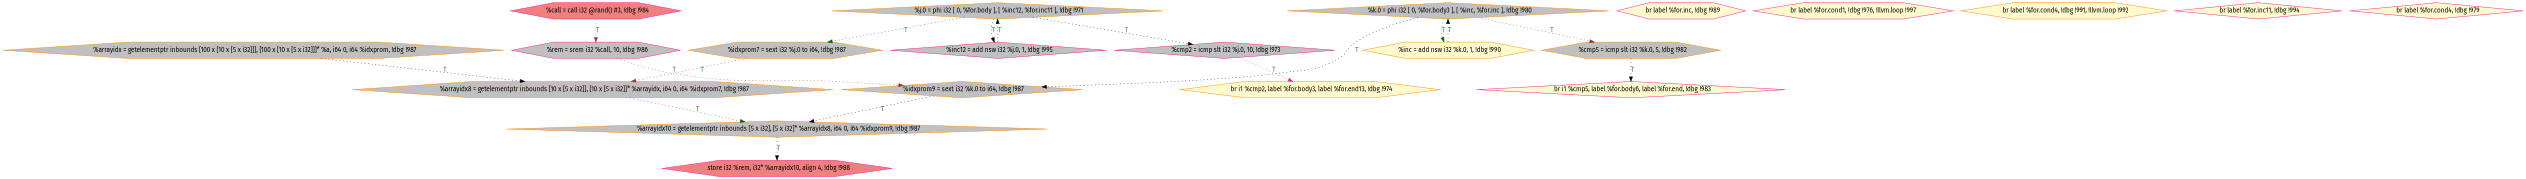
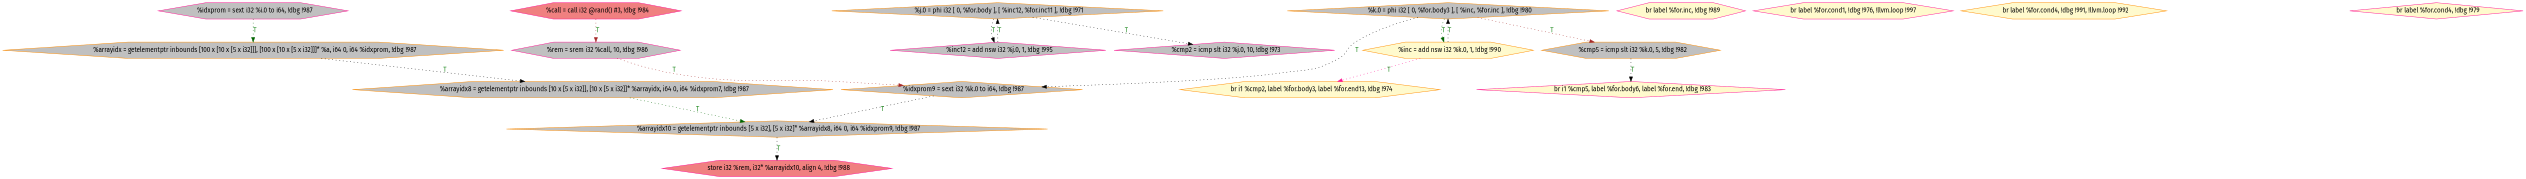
none -> (253, 11)
(2258, 11) -> none
(785, 50) -> none
(1264, 68) -> (1381, 69)
